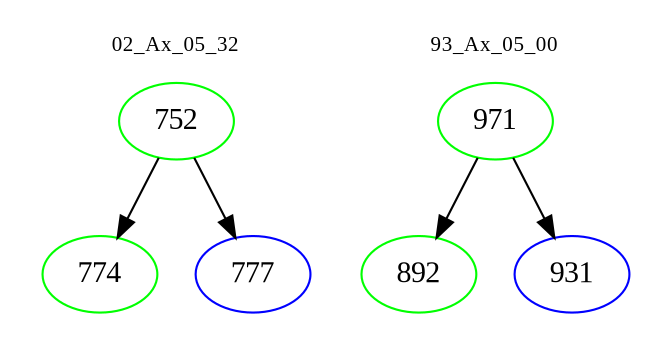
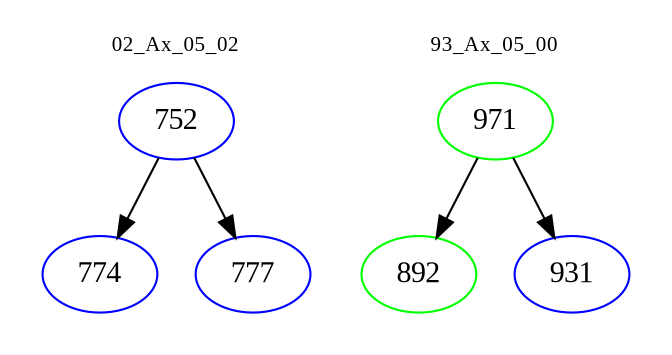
(176, 46) -> (176, 46)
(176, 121) -> (176, 121)
(100, 274) -> (100, 274)
